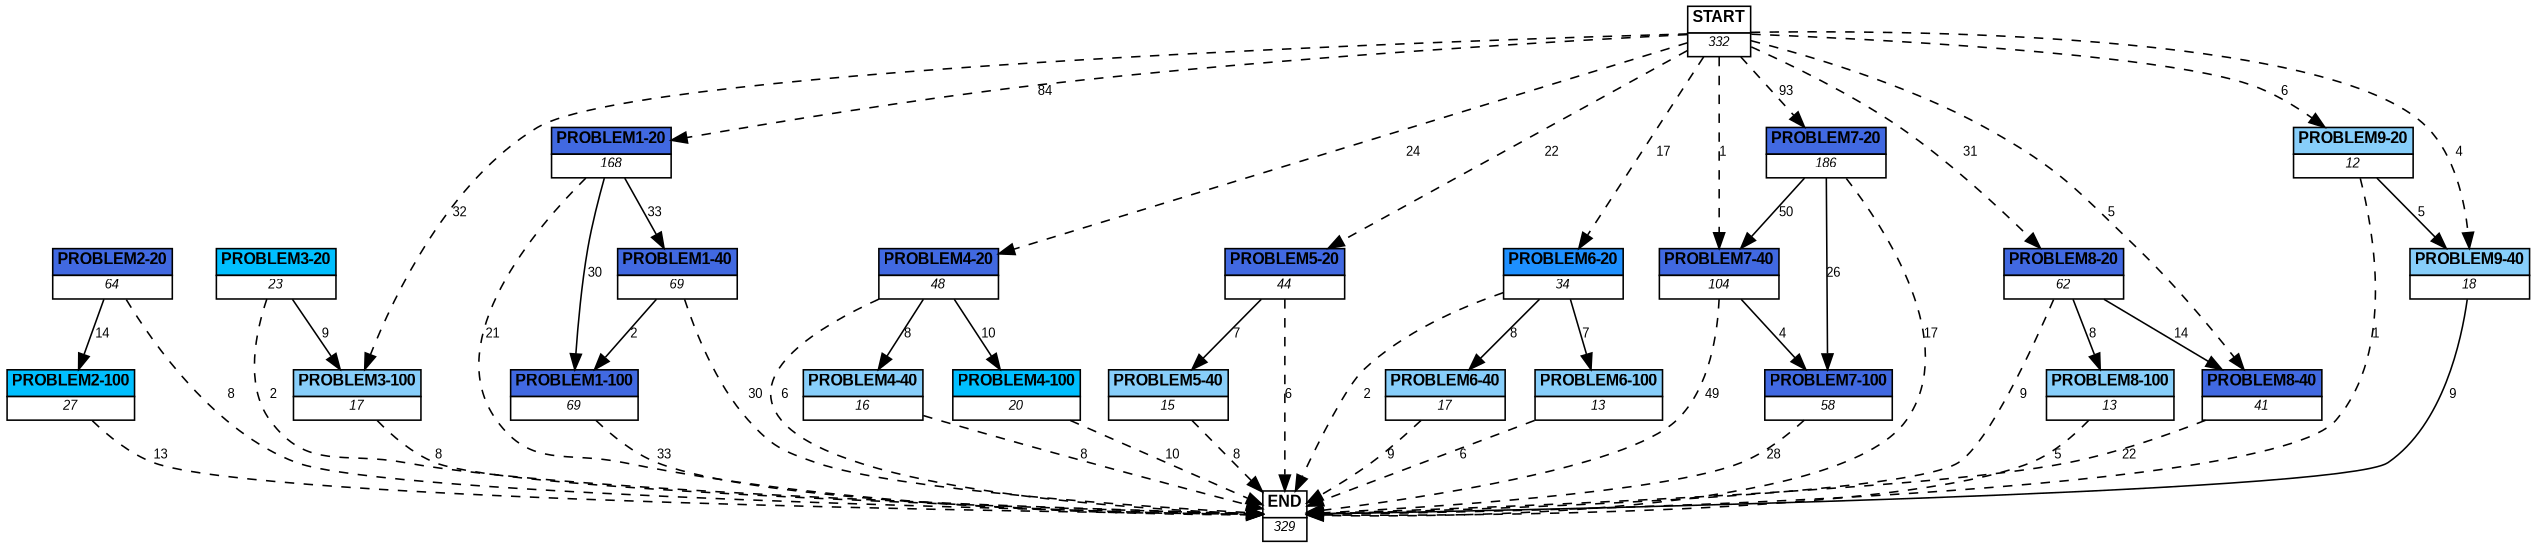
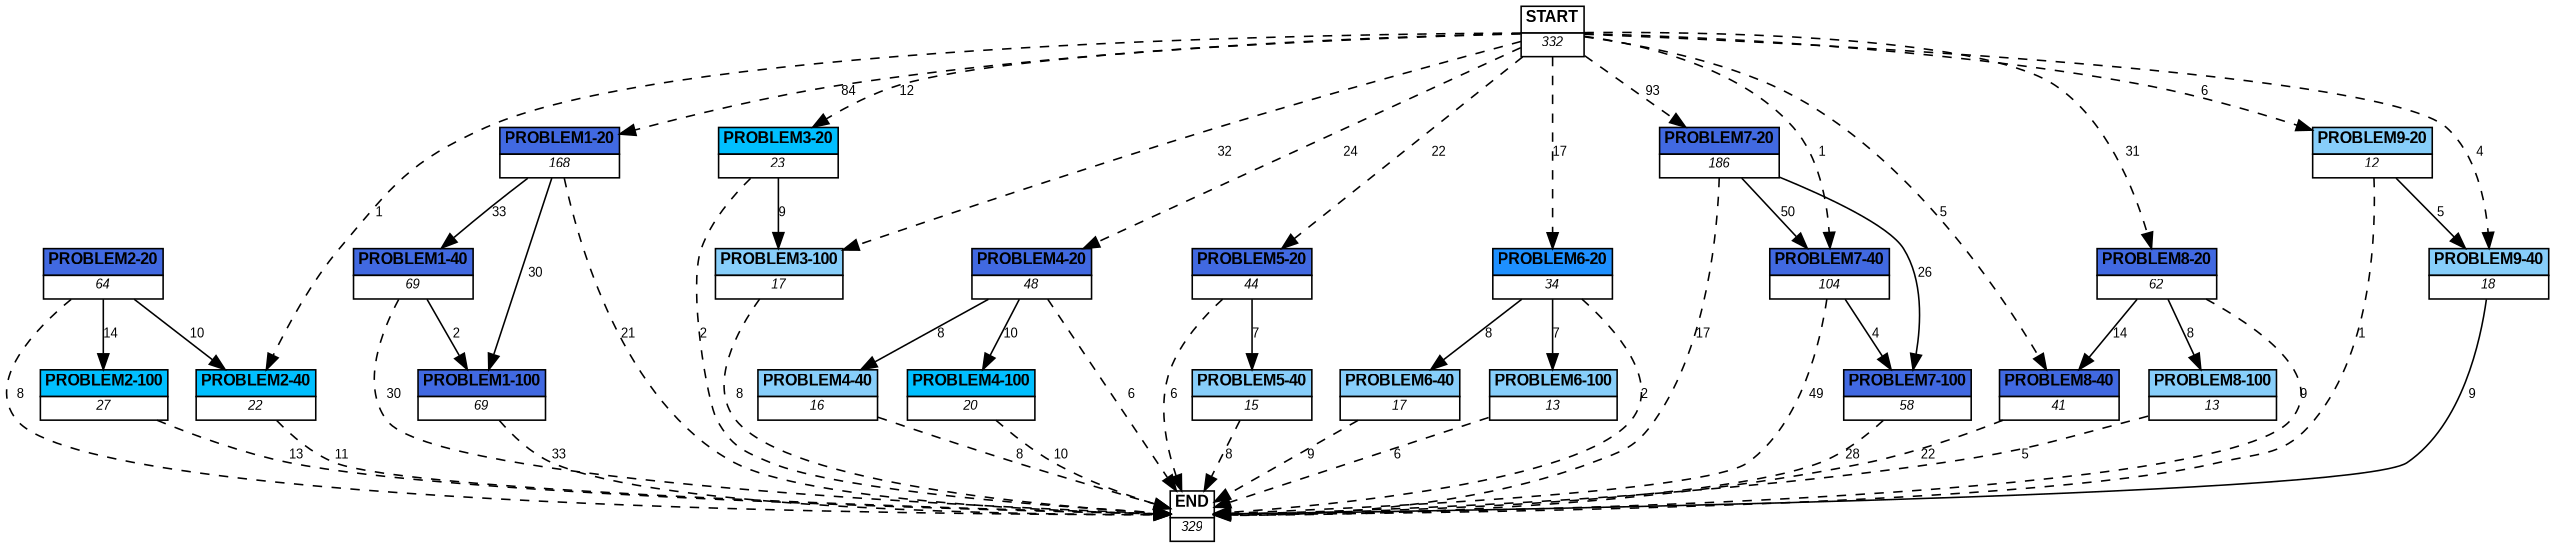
none -> (1169, 50)
none -> (256, 395)
